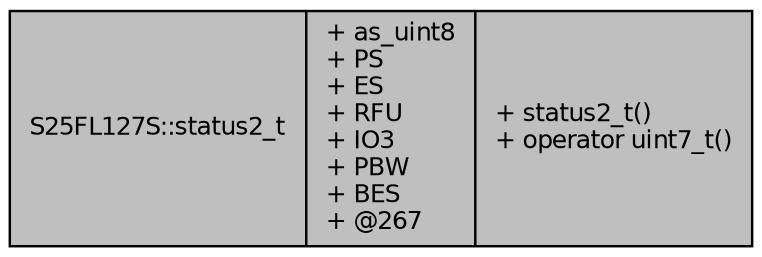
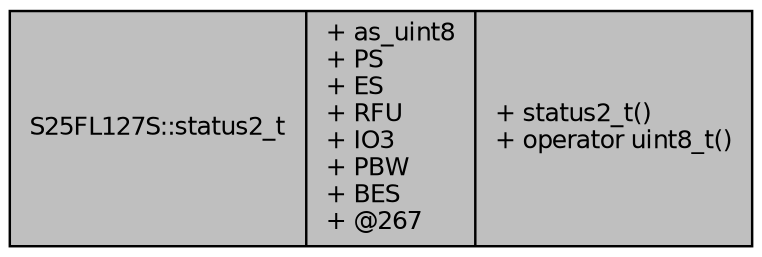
(614, 141) -> (614, 141)
